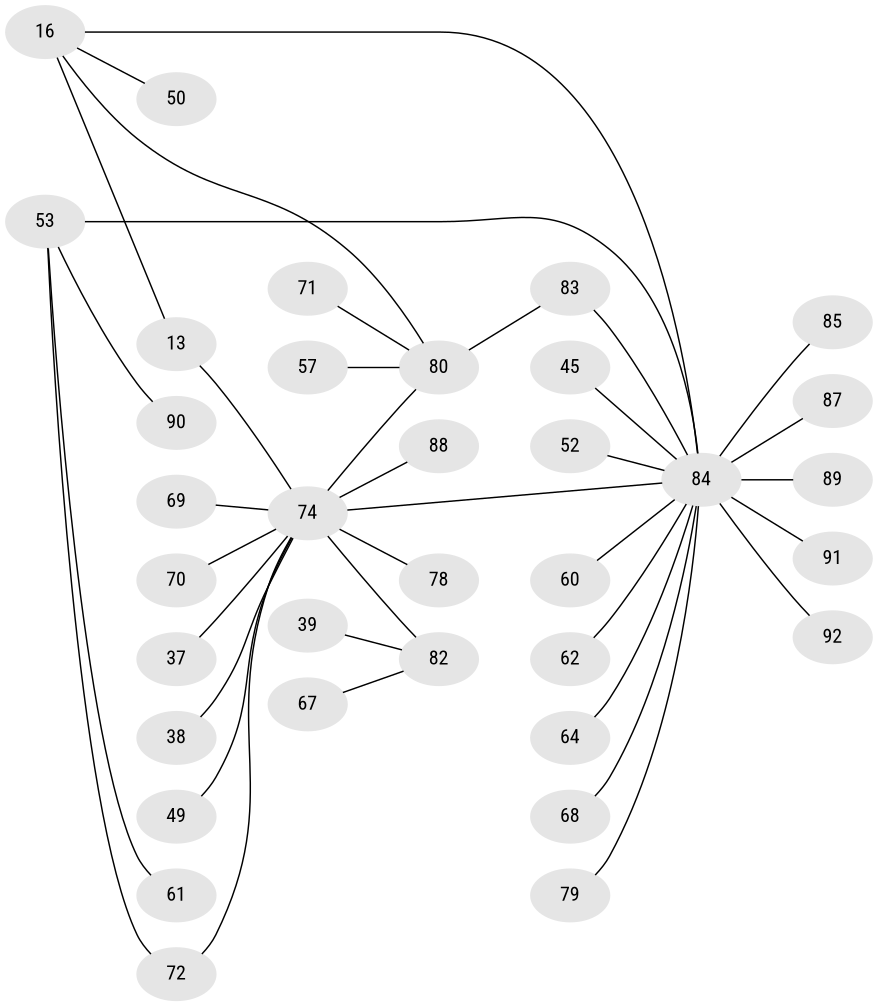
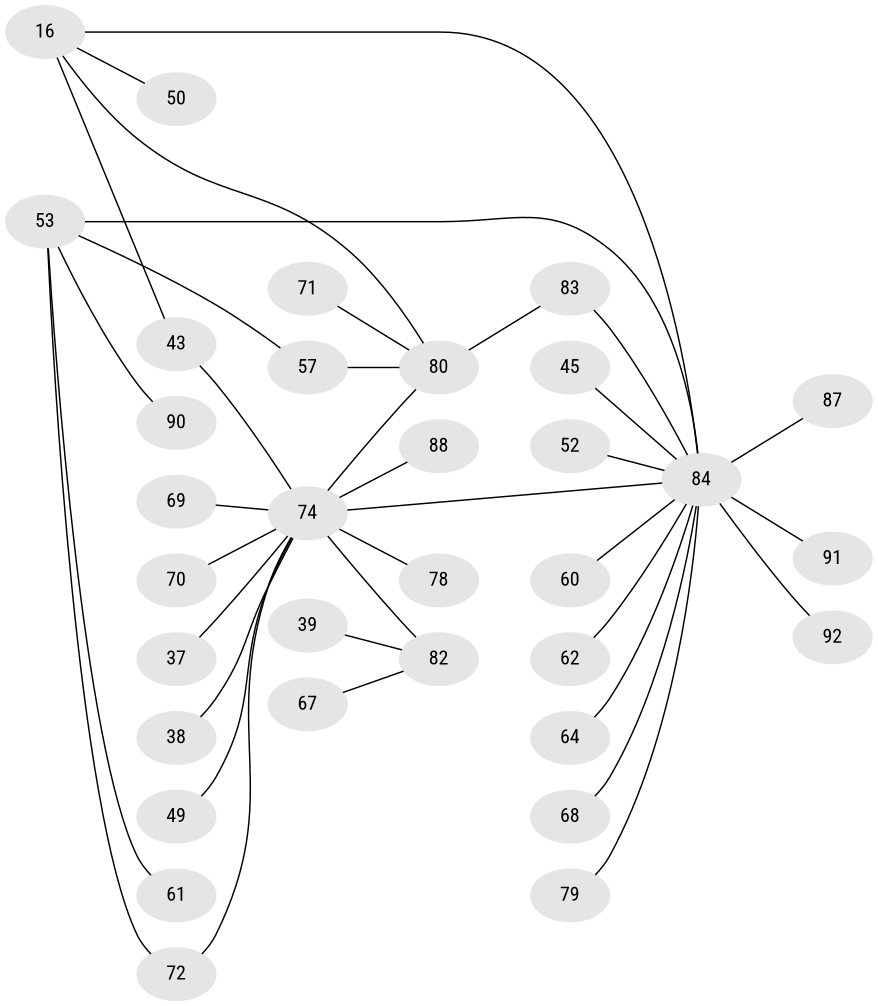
none -> (183, 286)
(833, 322) -> none
(176, 344) -> (176, 344)
(833, 480) -> none
